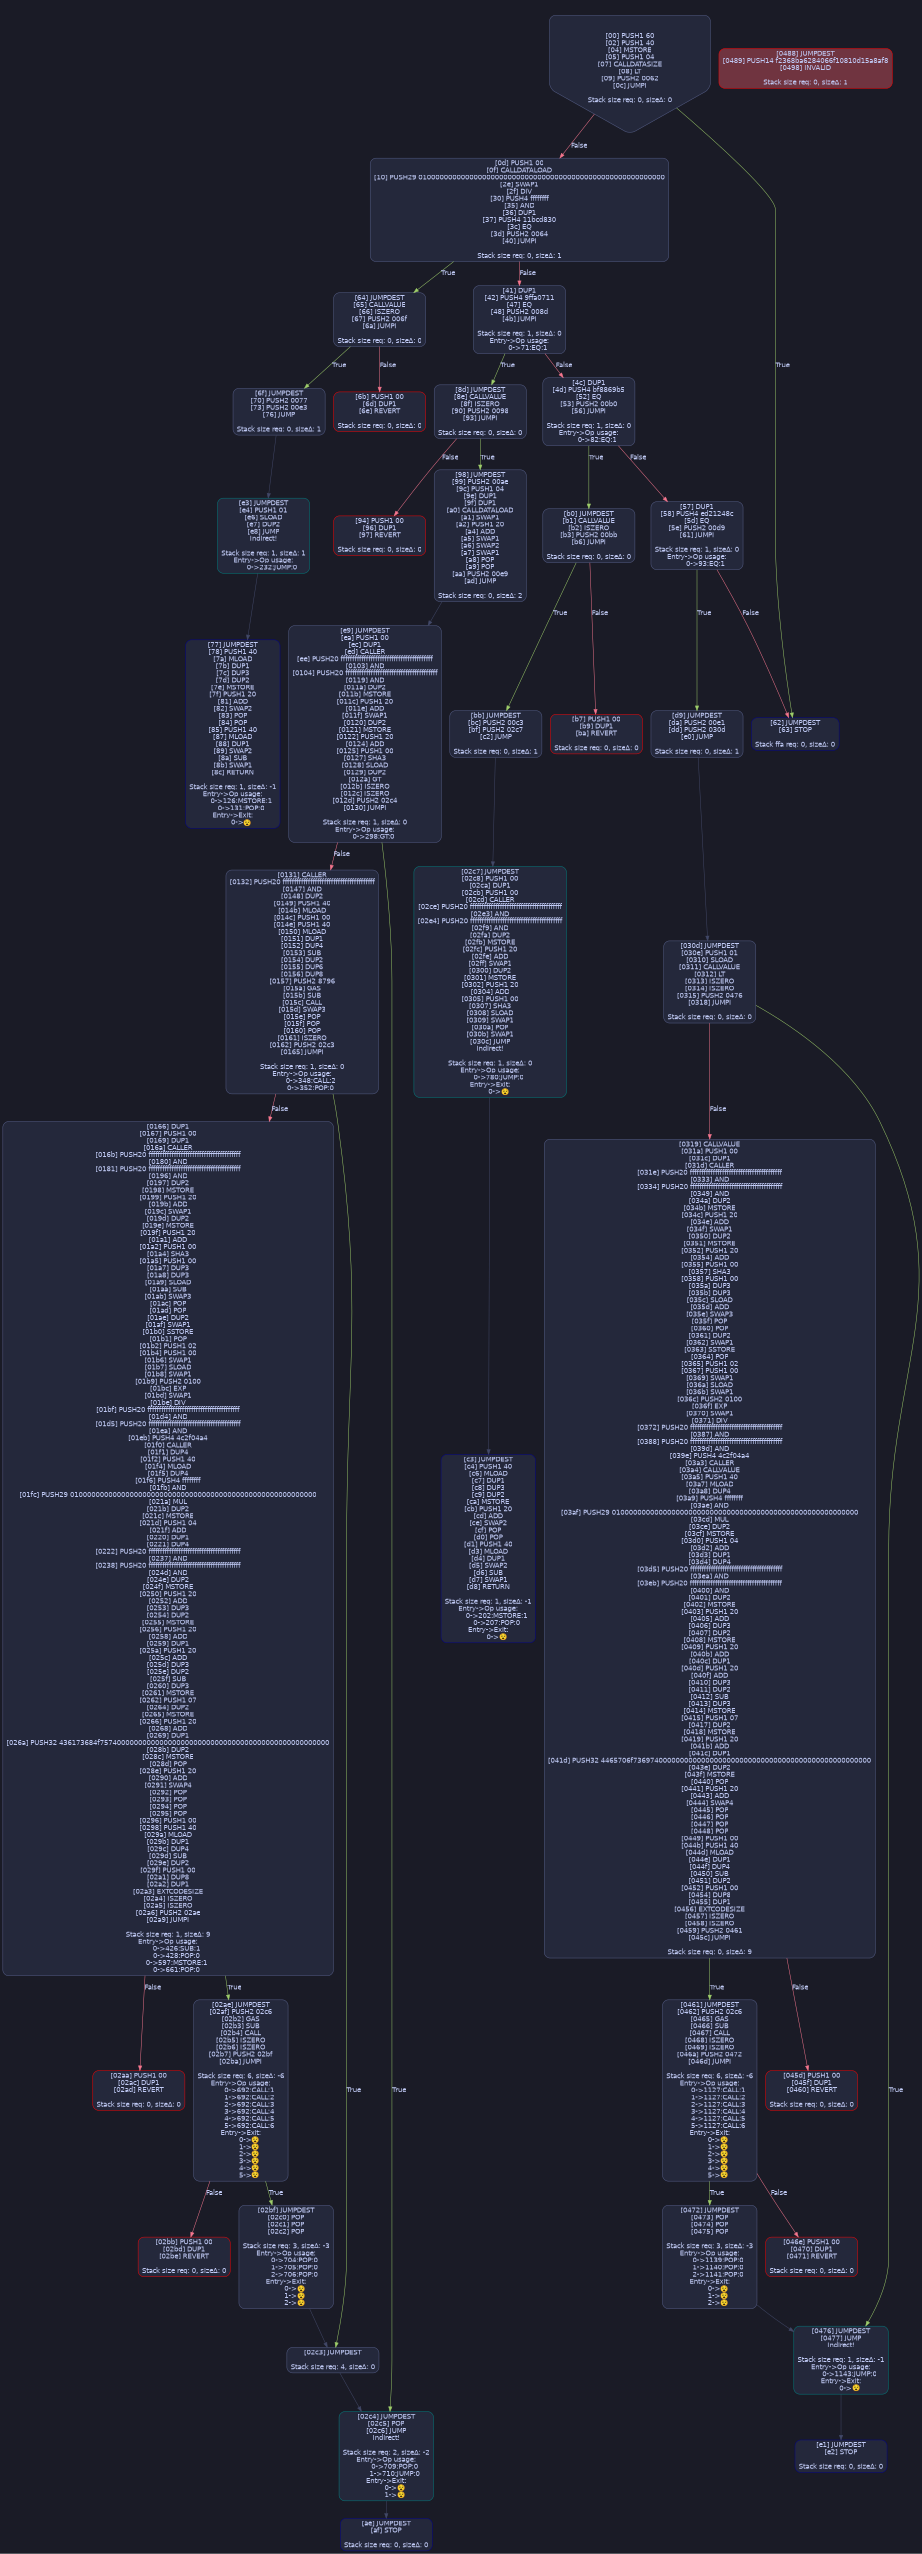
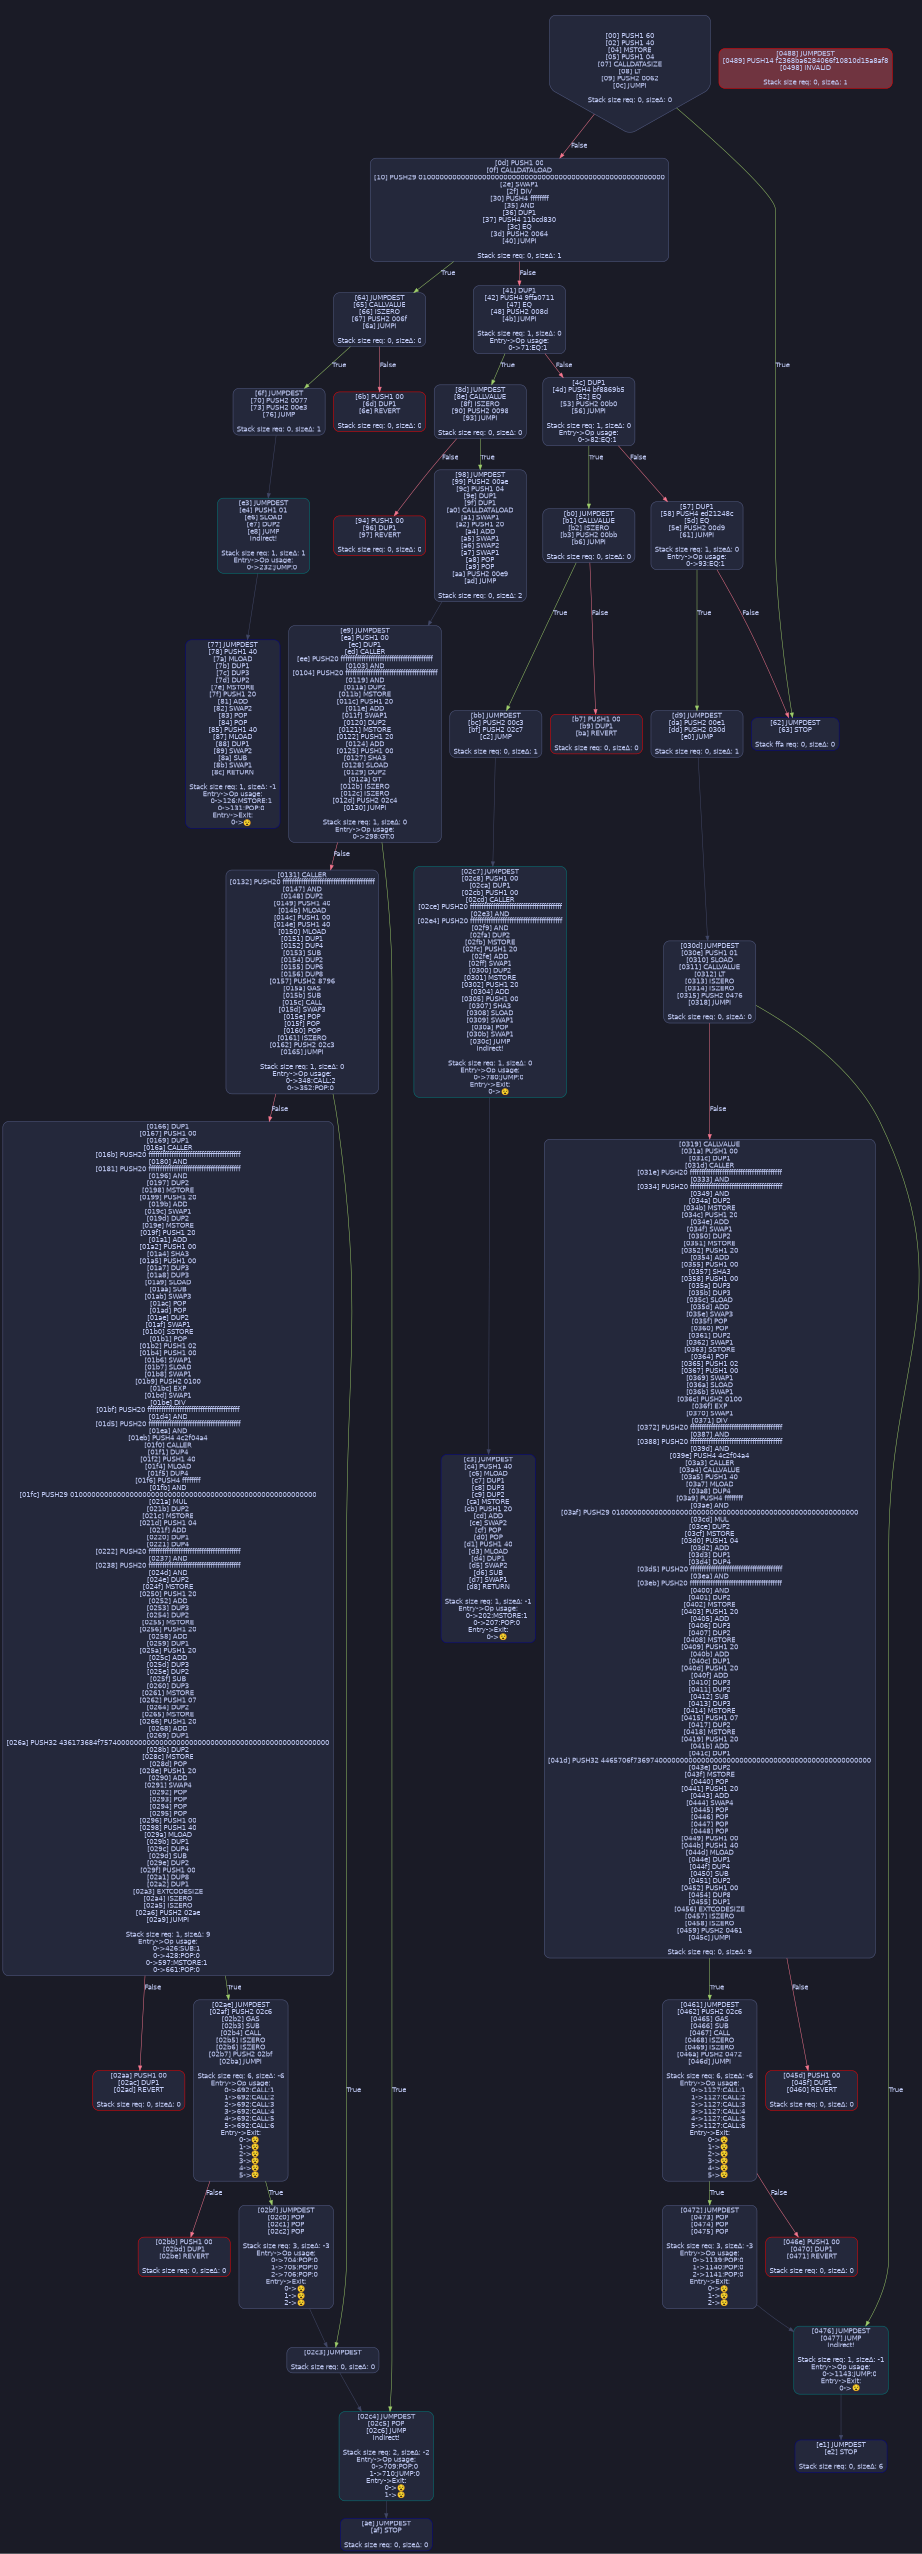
(333, 2360) -> (333, 2360)
(841, 2456) -> (841, 2456)
